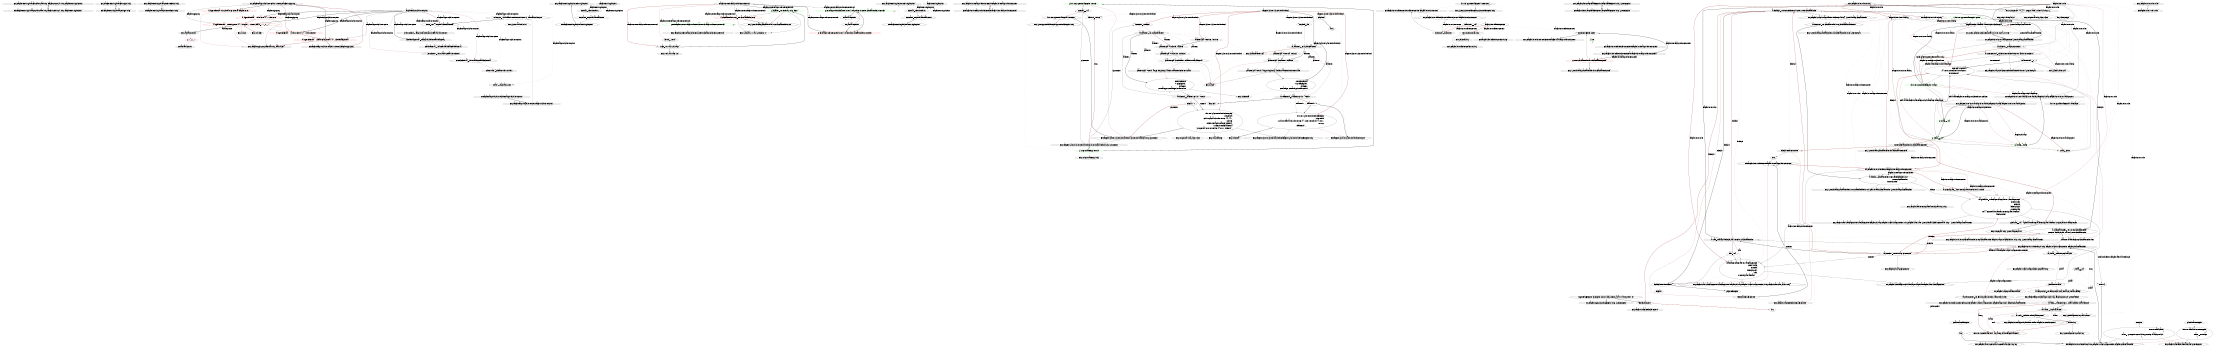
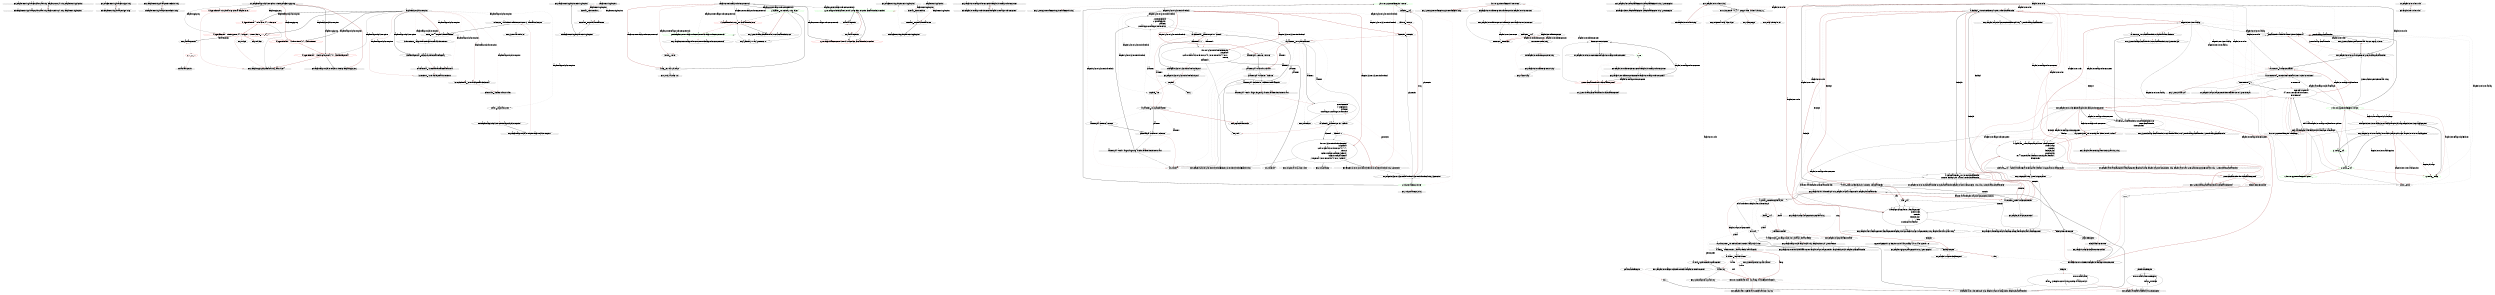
(1062, 18) -> none
(1453, 38) -> (1532, 72)
none -> (1181, 76)
(1925, 142) -> (2324, 172)
